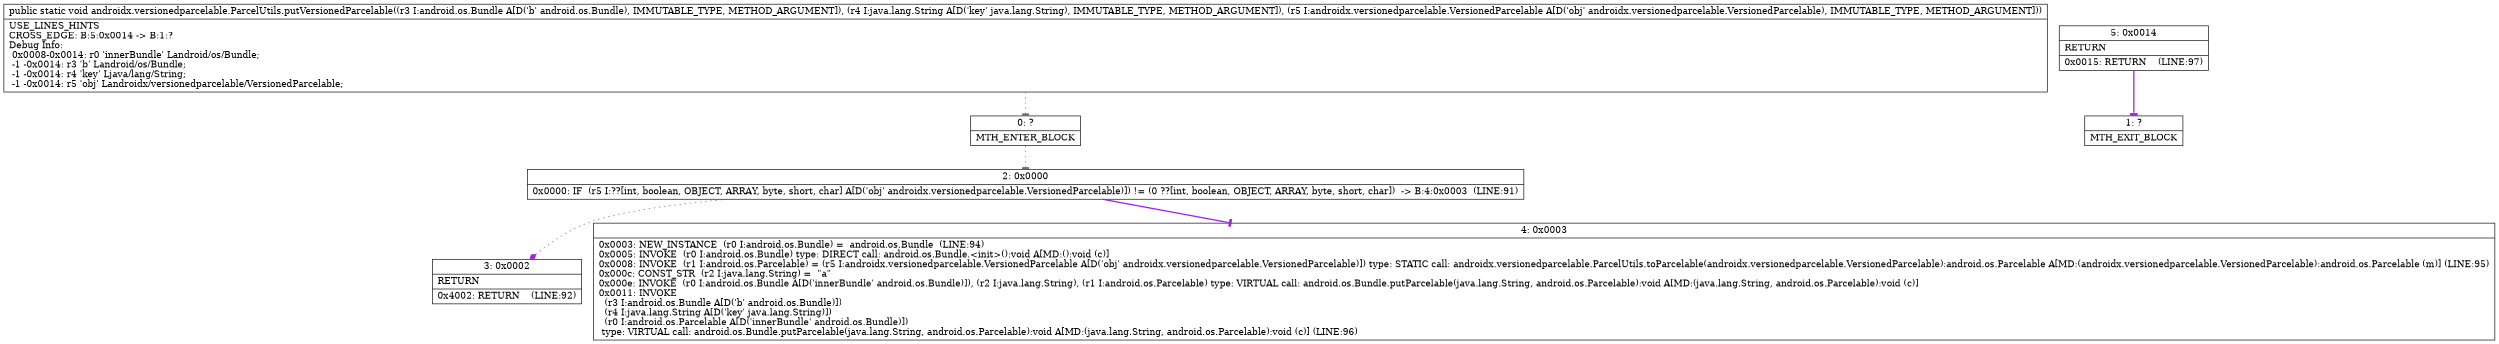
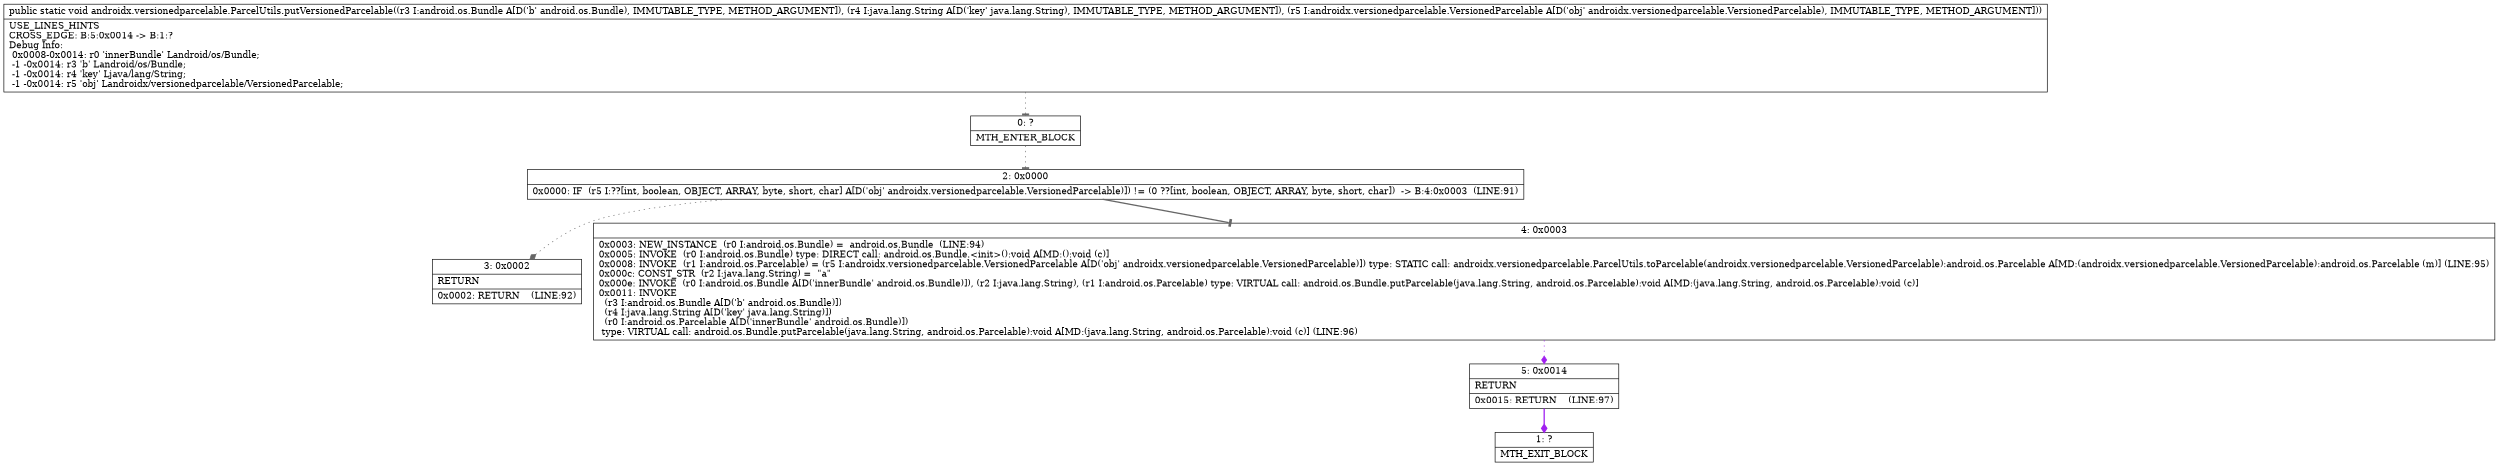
(2134, 91) -> (1544, 417)
(1165, 211) -> (1165, 211)
(627, 213) -> (627, 213)
(507, 296) -> (507, 296)
none -> (1544, 348)
